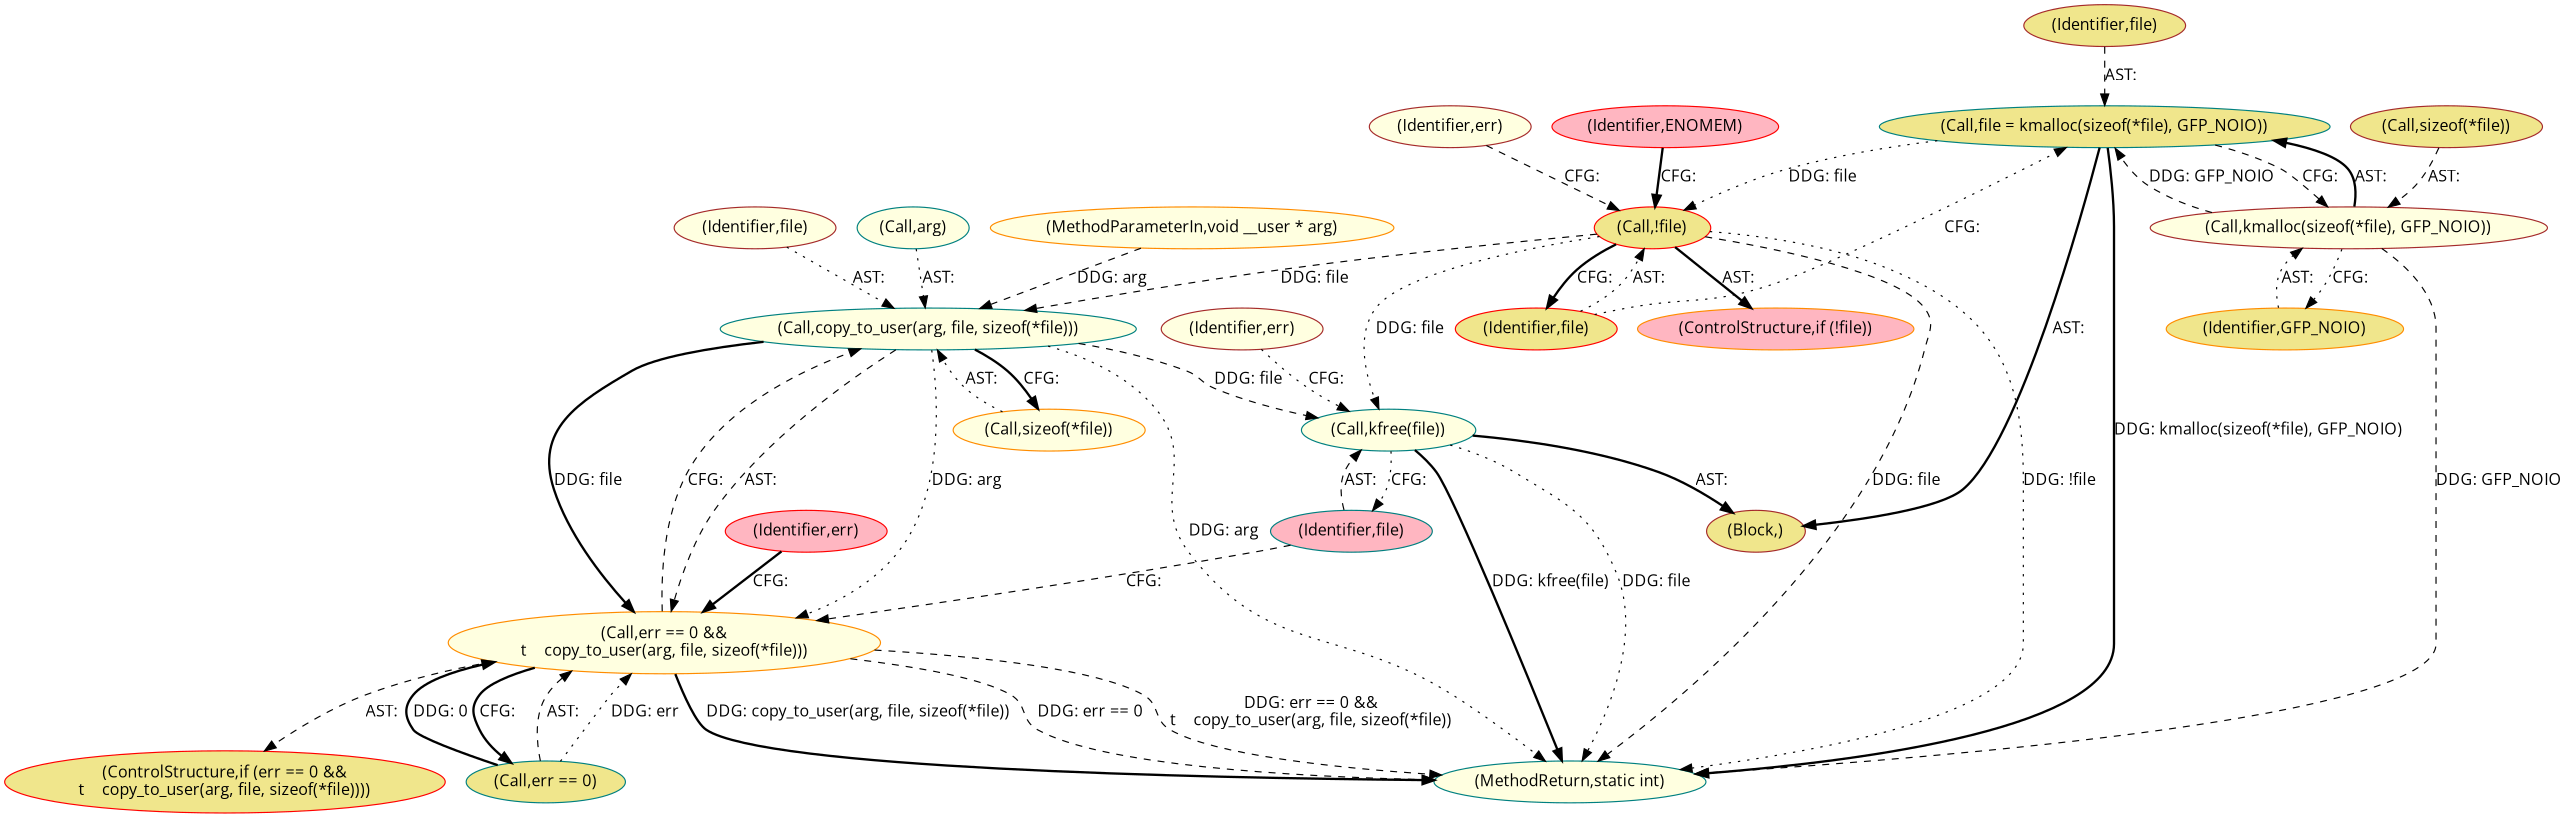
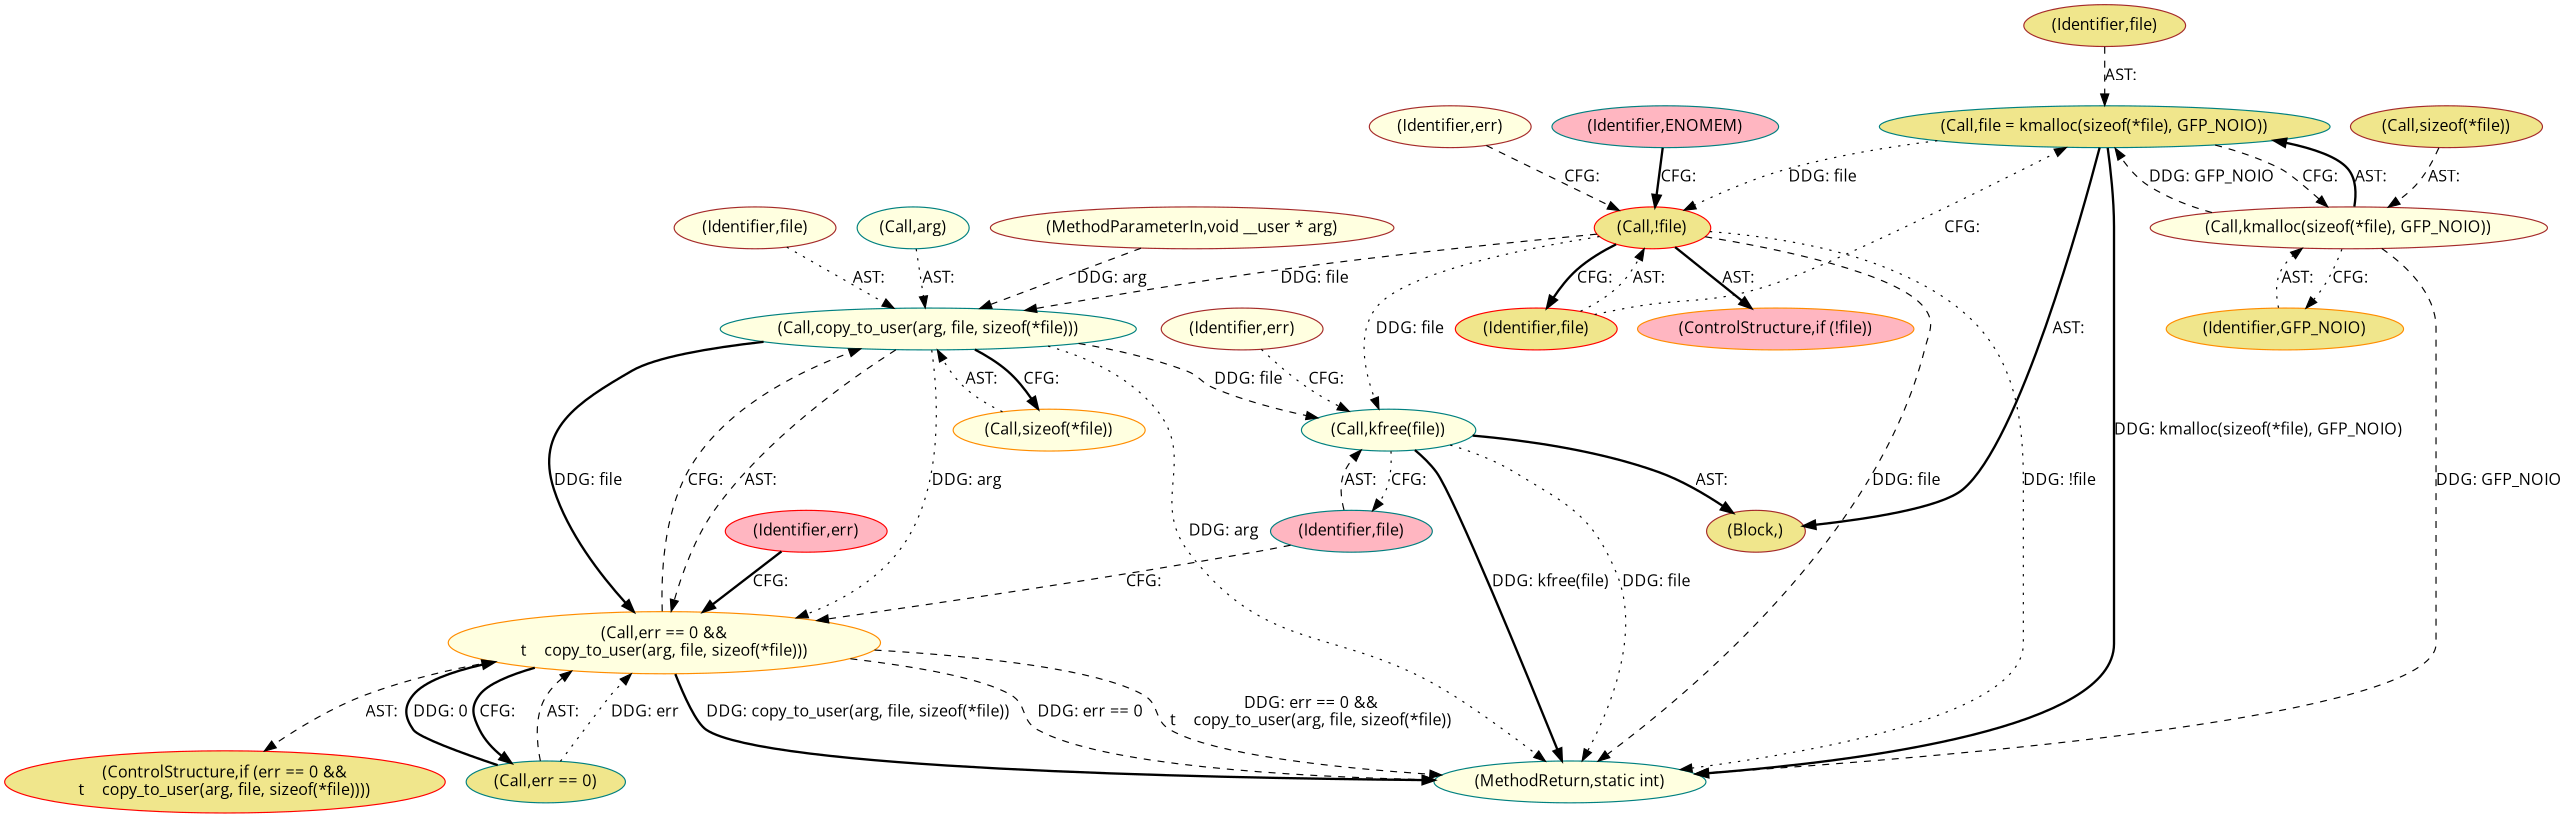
(1665, 127) -> (1665, 127)
(1192, 228) -> (1192, 228)
